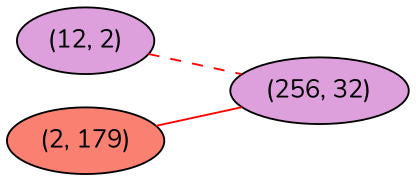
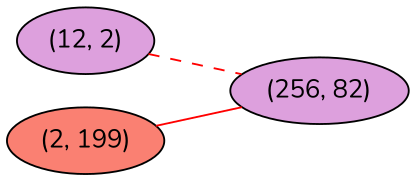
(320, 91) -> (320, 91)
(86, 141) -> (86, 141)
